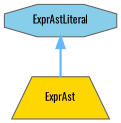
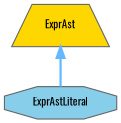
(61, 62) -> (61, 72)
